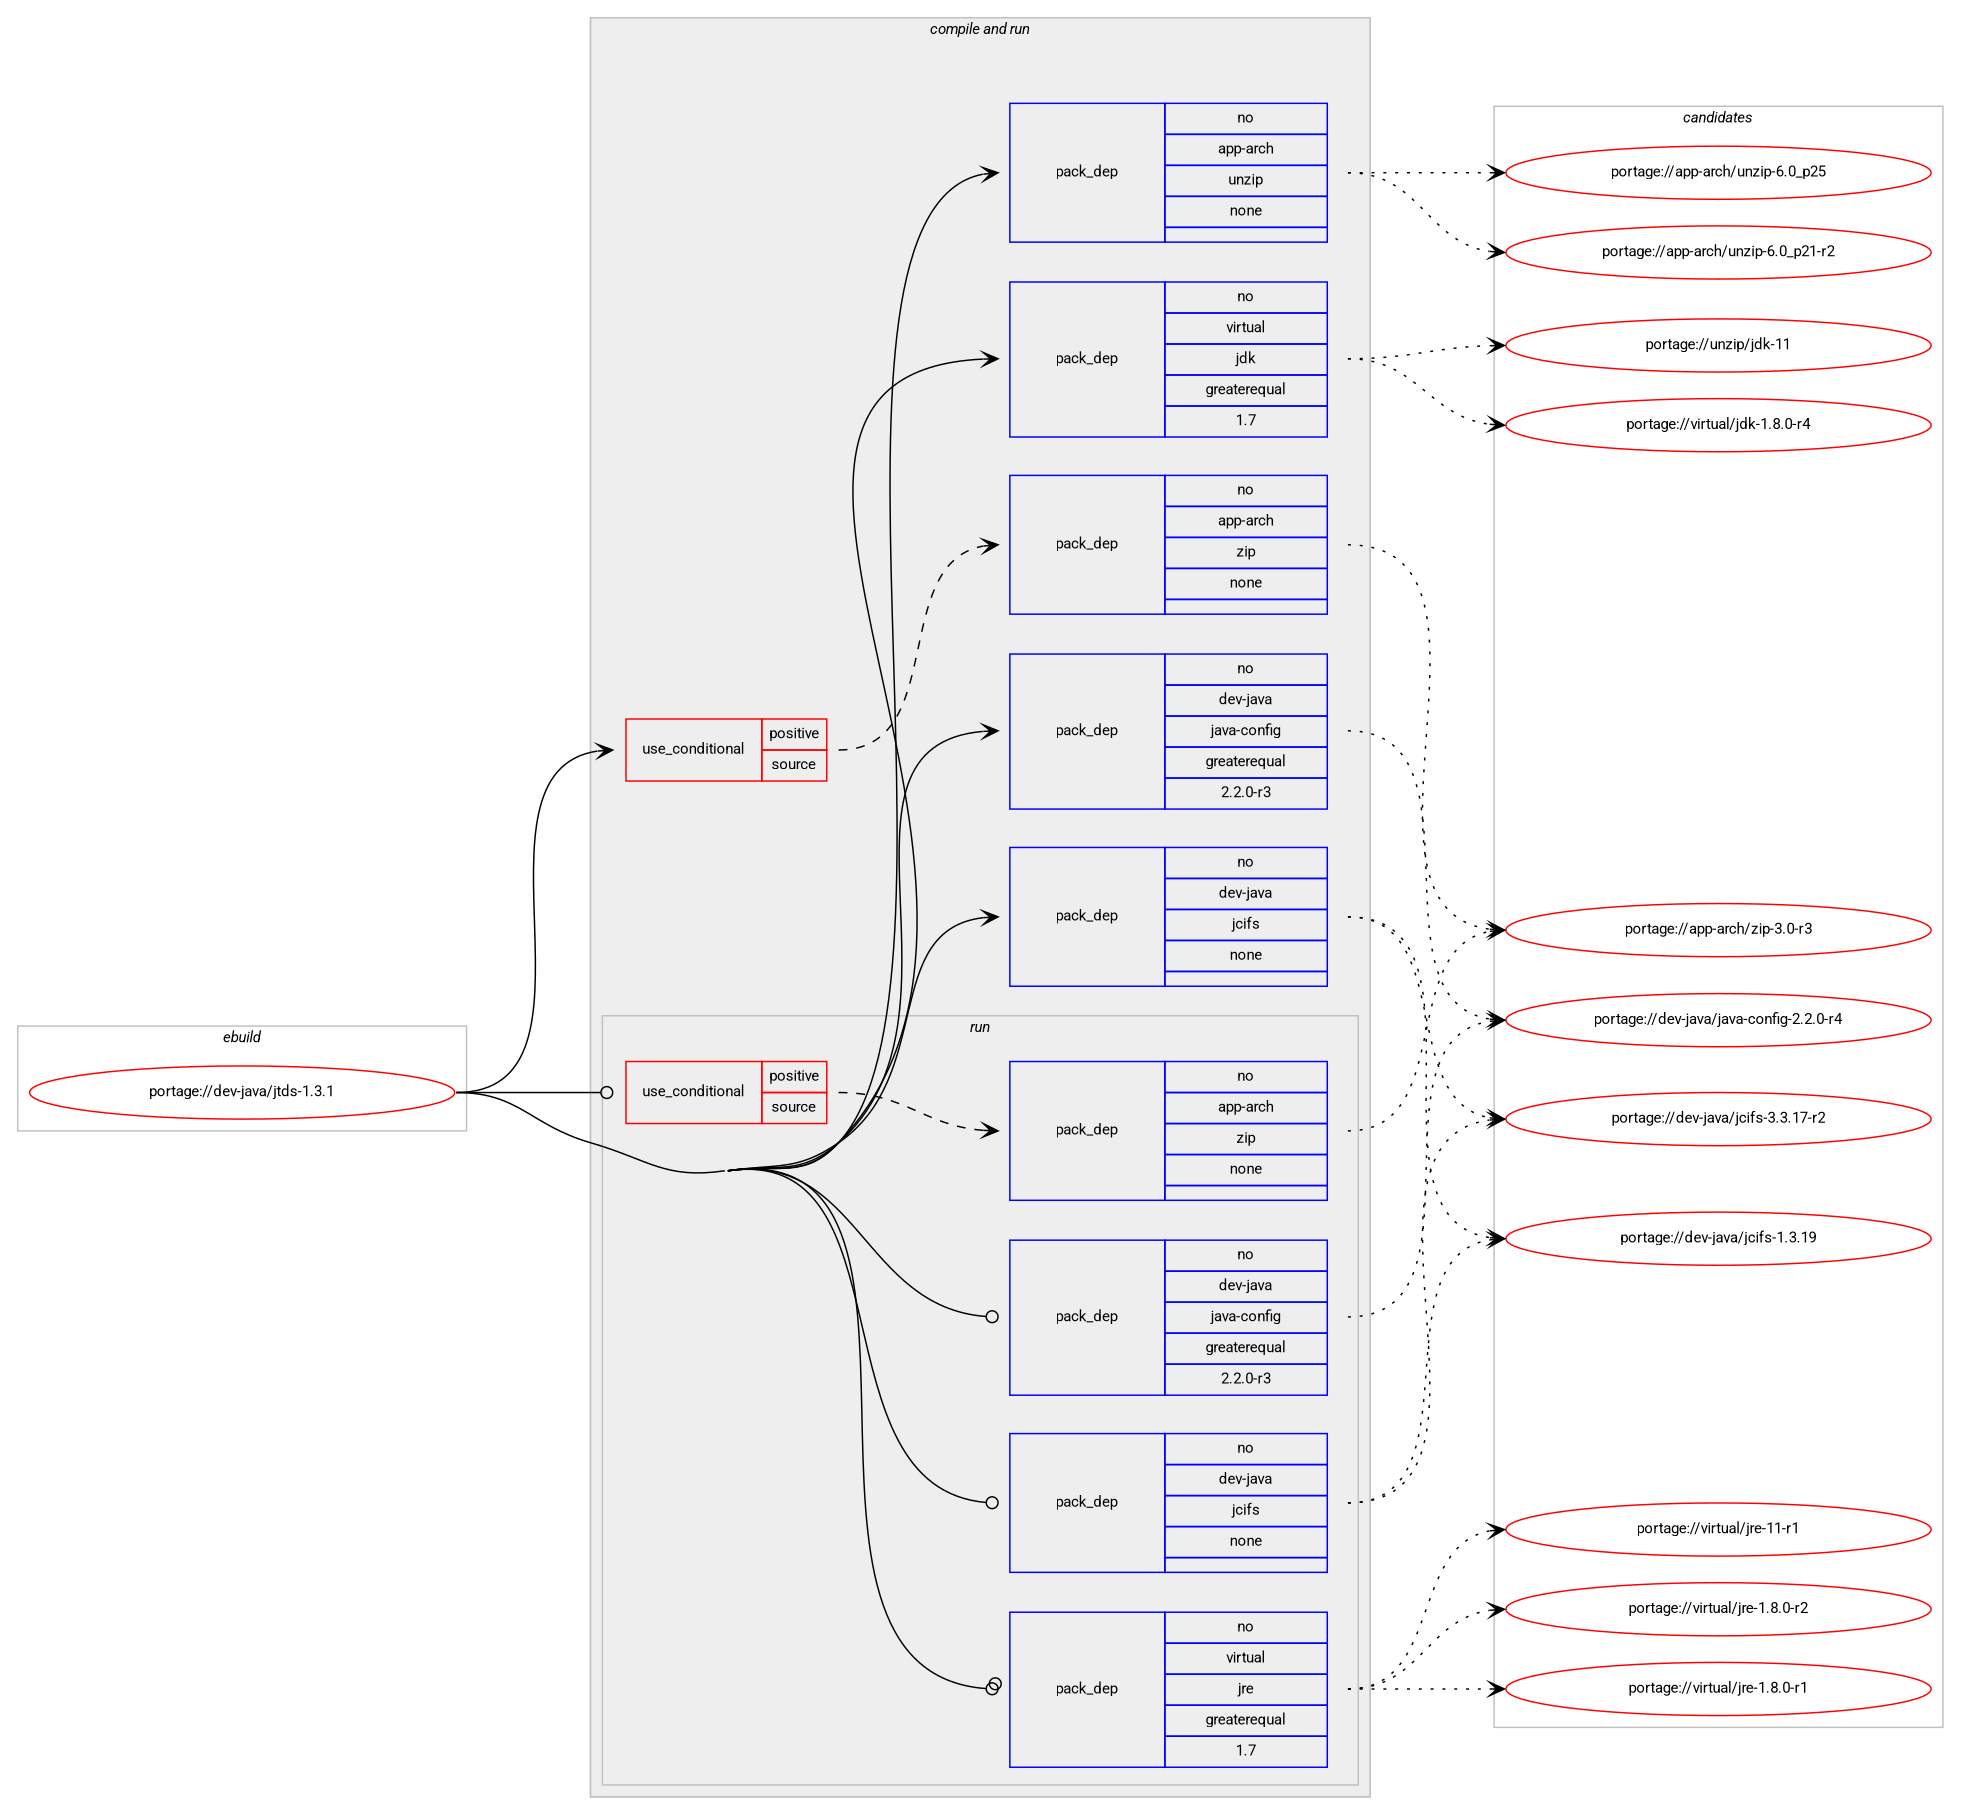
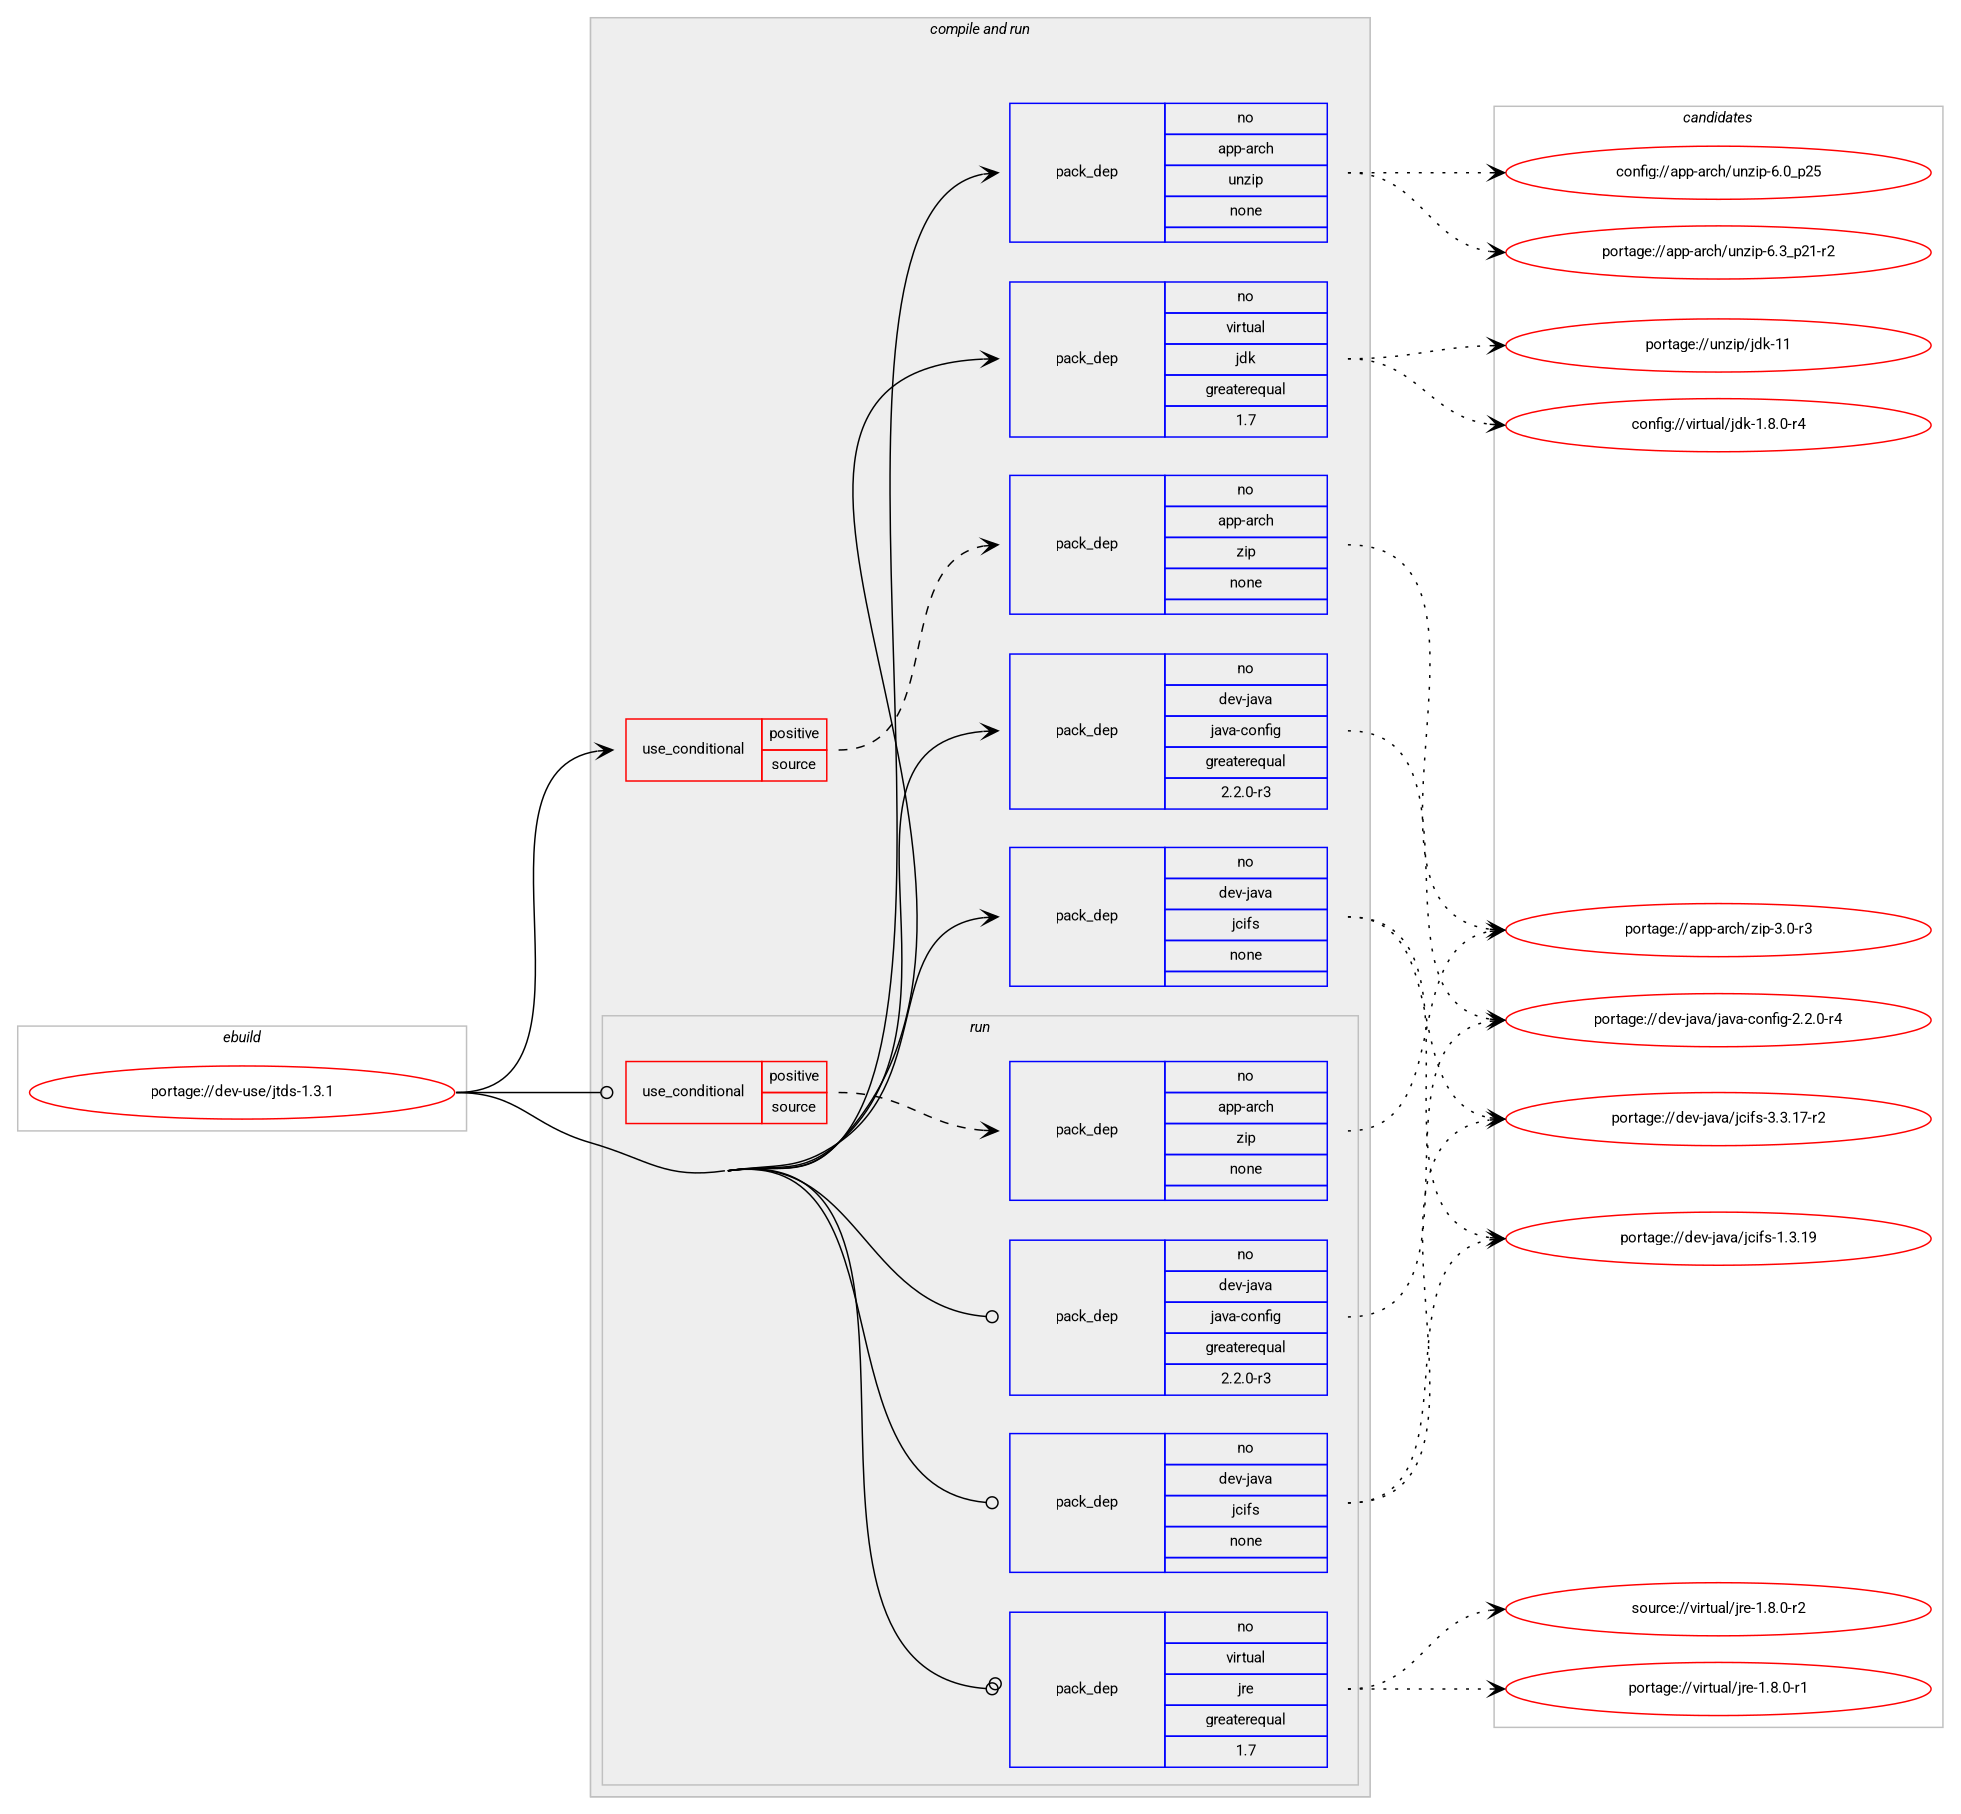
(1719, 173) -> (1719, 173)
(1719, 252) -> (1719, 252)
(1719, 425) -> (1719, 425)
(242, 1093) -> (242, 1093)
(1719, 1530) -> none
(1719, 1609) -> (1719, 1609)
